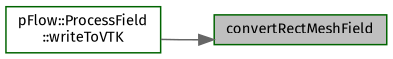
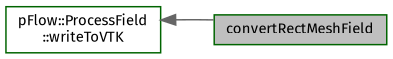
(180, 40) -> (195, 20)
